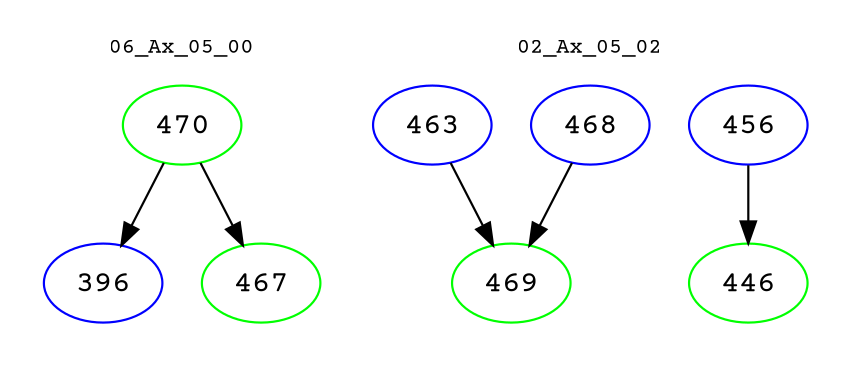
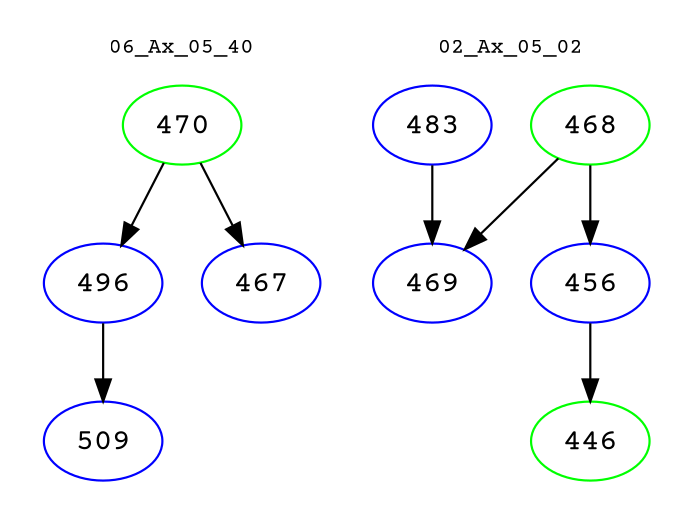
(182, 47) -> (182, 47)
(432, 125) -> (432, 125)
(590, 125) -> (590, 125)
none -> (590, 193)
(103, 283) -> (103, 283)
(261, 283) -> (261, 283)
(511, 283) -> (432, 283)
none -> (103, 441)
